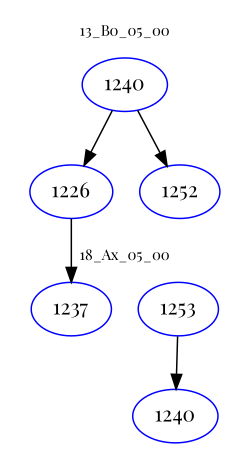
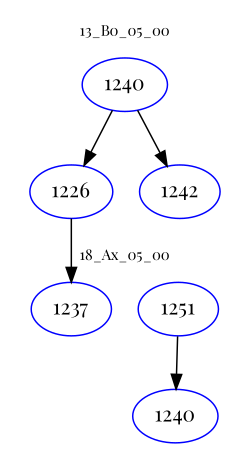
(180, 192) -> (180, 192)
(178, 309) -> (178, 309)
